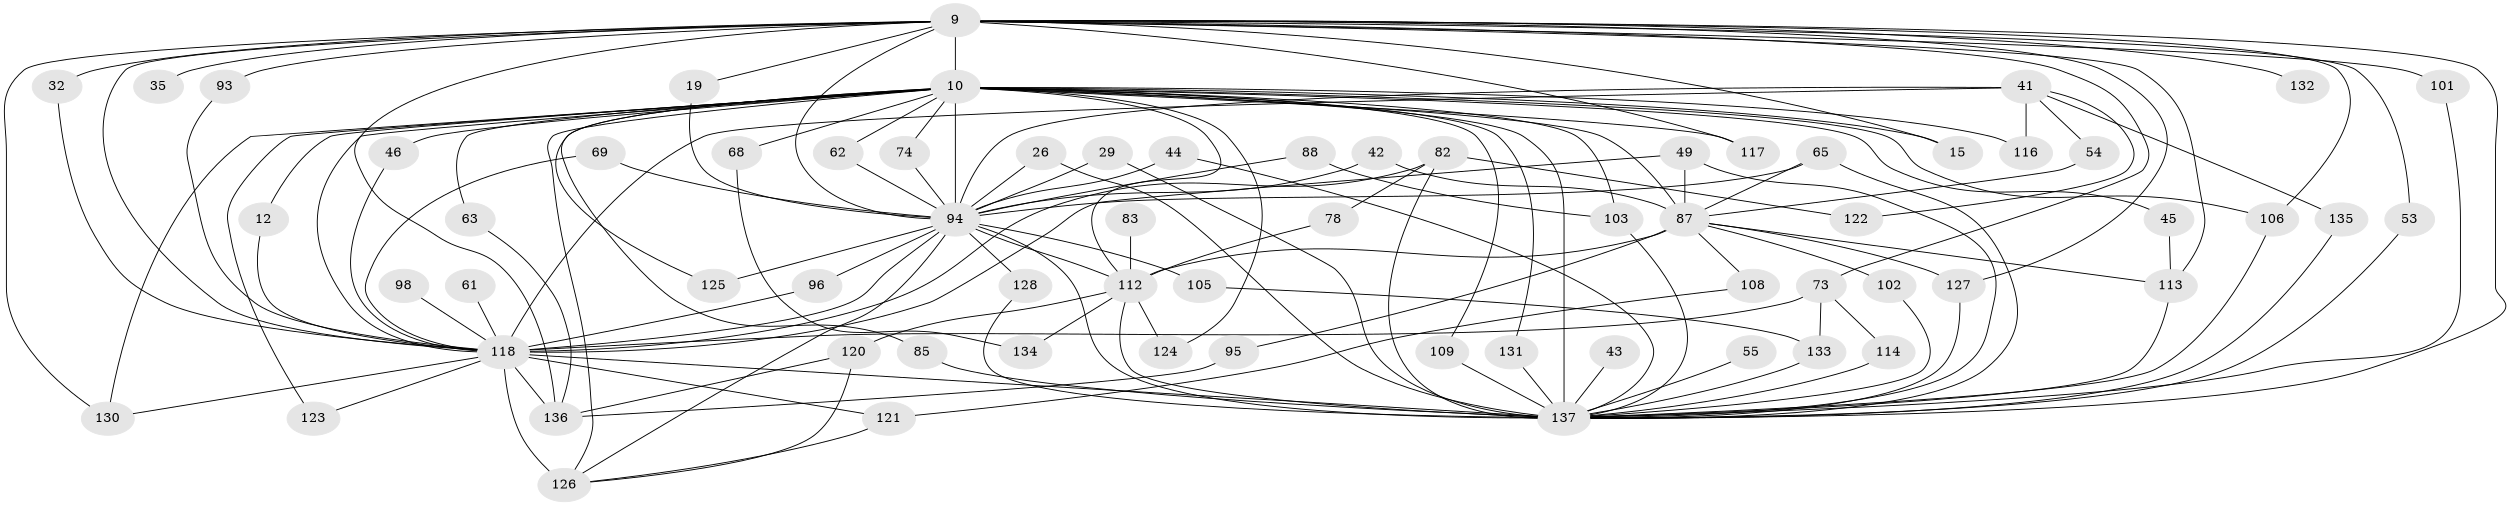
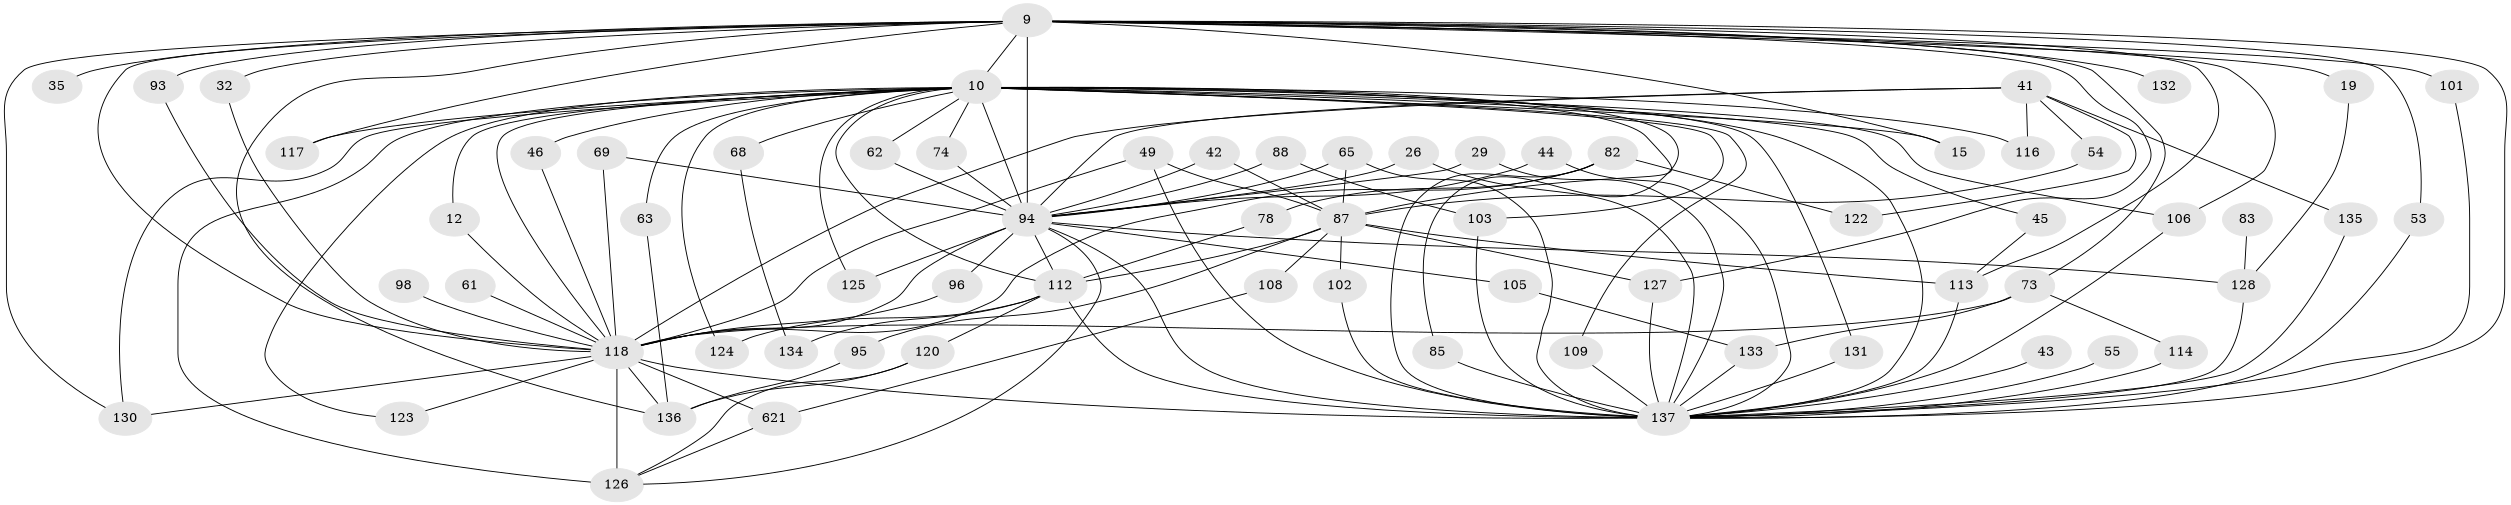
(729, 185) -> (2319, 195)
(1131, 252) -> (2246, 253)
(889, 419) -> (775, 419)
